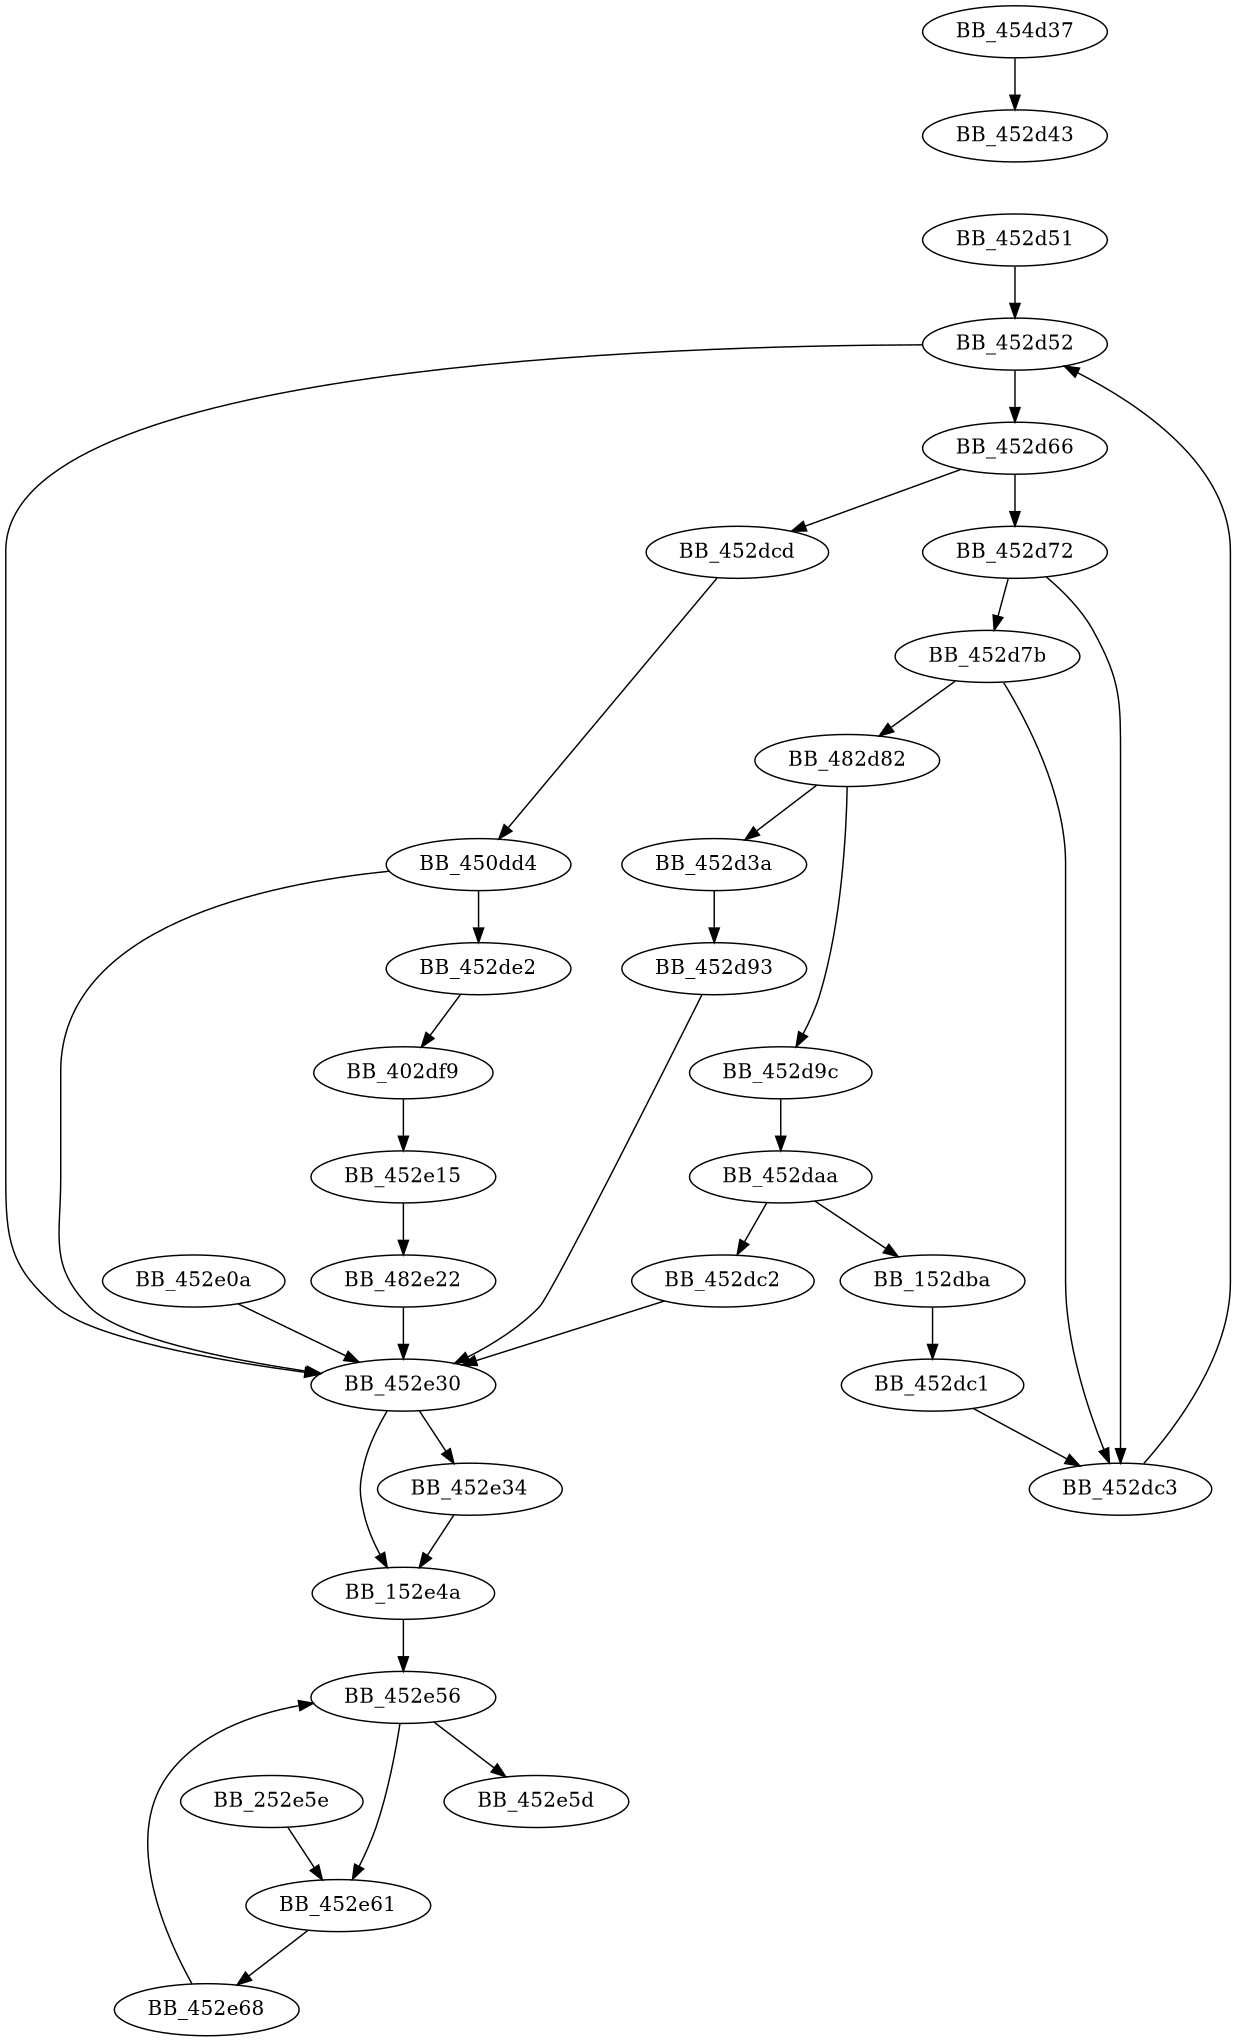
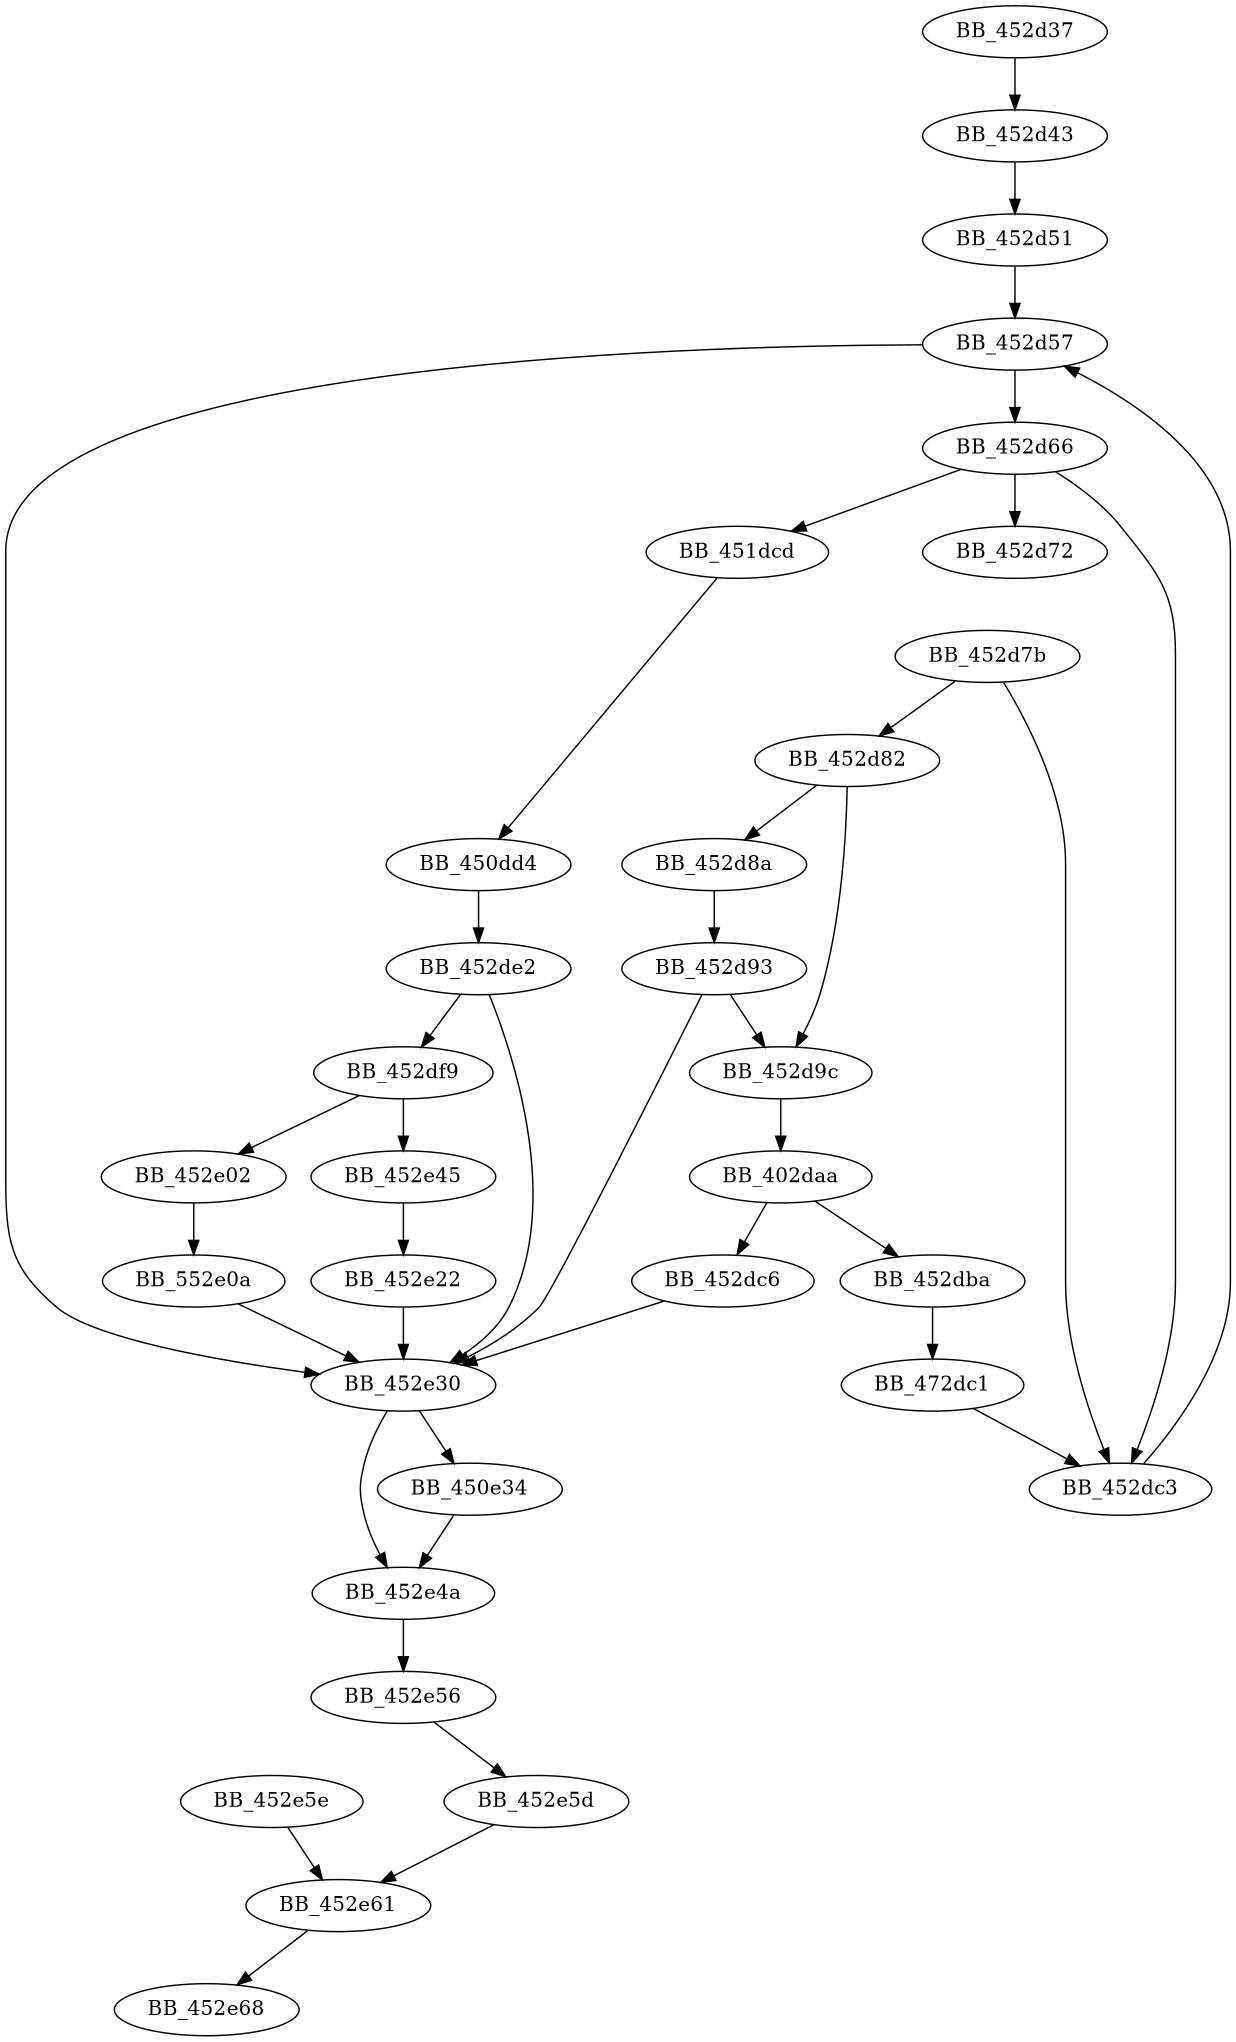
(1015, 32) -> (1015, 32)
none -> (1015, 181)
(1015, 344) -> (1015, 344)
(737, 552) -> (737, 552)
(1003, 597) -> none
(847, 761) -> (847, 761)
(714, 865) -> (714, 865)
(1121, 1001) -> (1175, 940)
none -> (744, 1015)
(403, 1073) -> (403, 1073)
(61, 1098) -> (532, 1183)
none -> (194, 1177)
(403, 1177) -> (403, 1177)
(781, 1177) -> (781, 1177)
(194, 1281) -> (194, 1281)
(403, 1281) -> (403, 1281)
(723, 1281) -> (723, 1281)
(933, 1281) -> (933, 1281)
(933, 1385) -> (933, 1385)
(470, 1489) -> (470, 1489)
(403, 1593) -> (403, 1593)
(385, 1797) -> (444, 1850)
(272, 1802) -> (272, 1802)
(153, 1806) -> none
